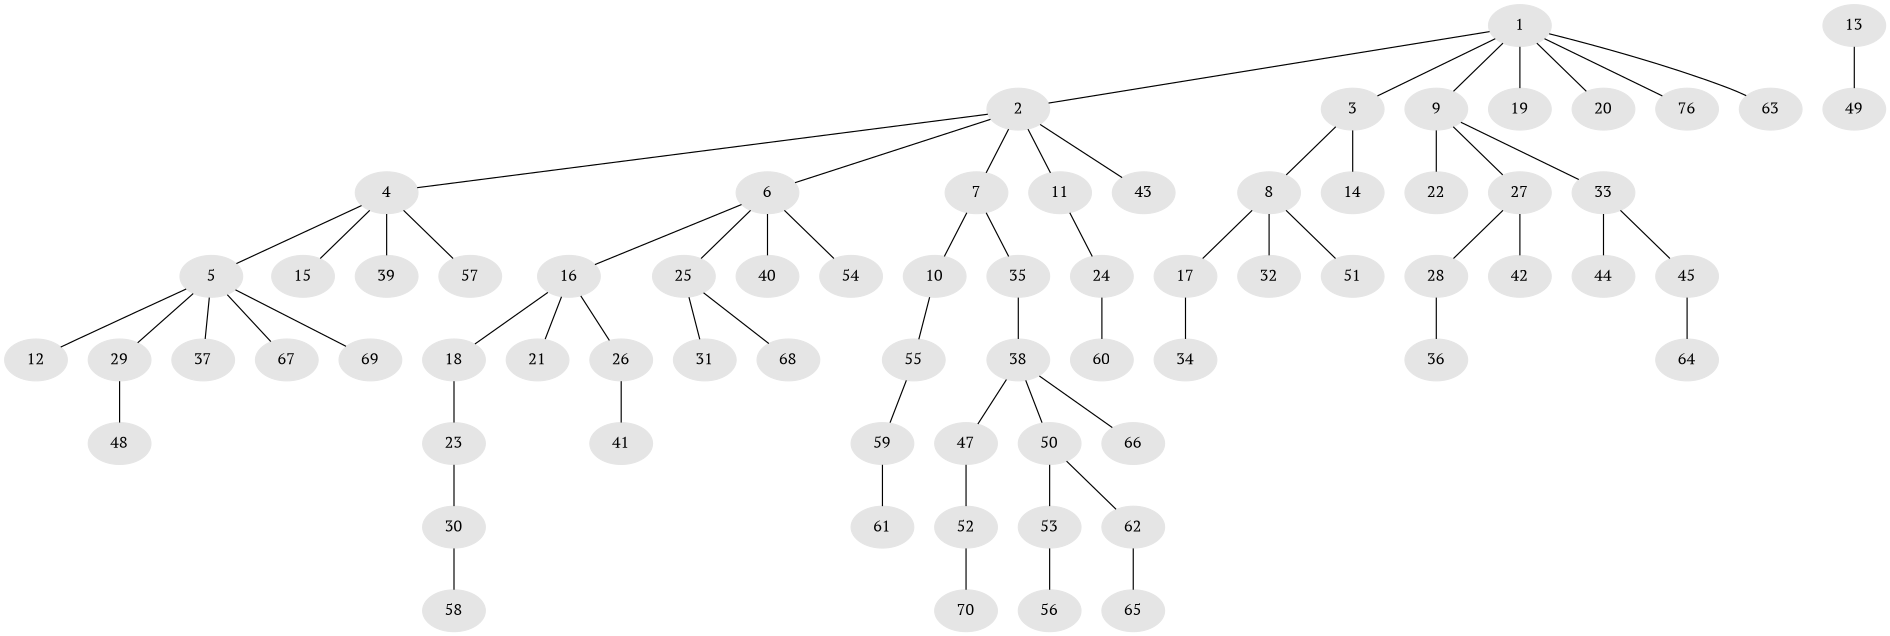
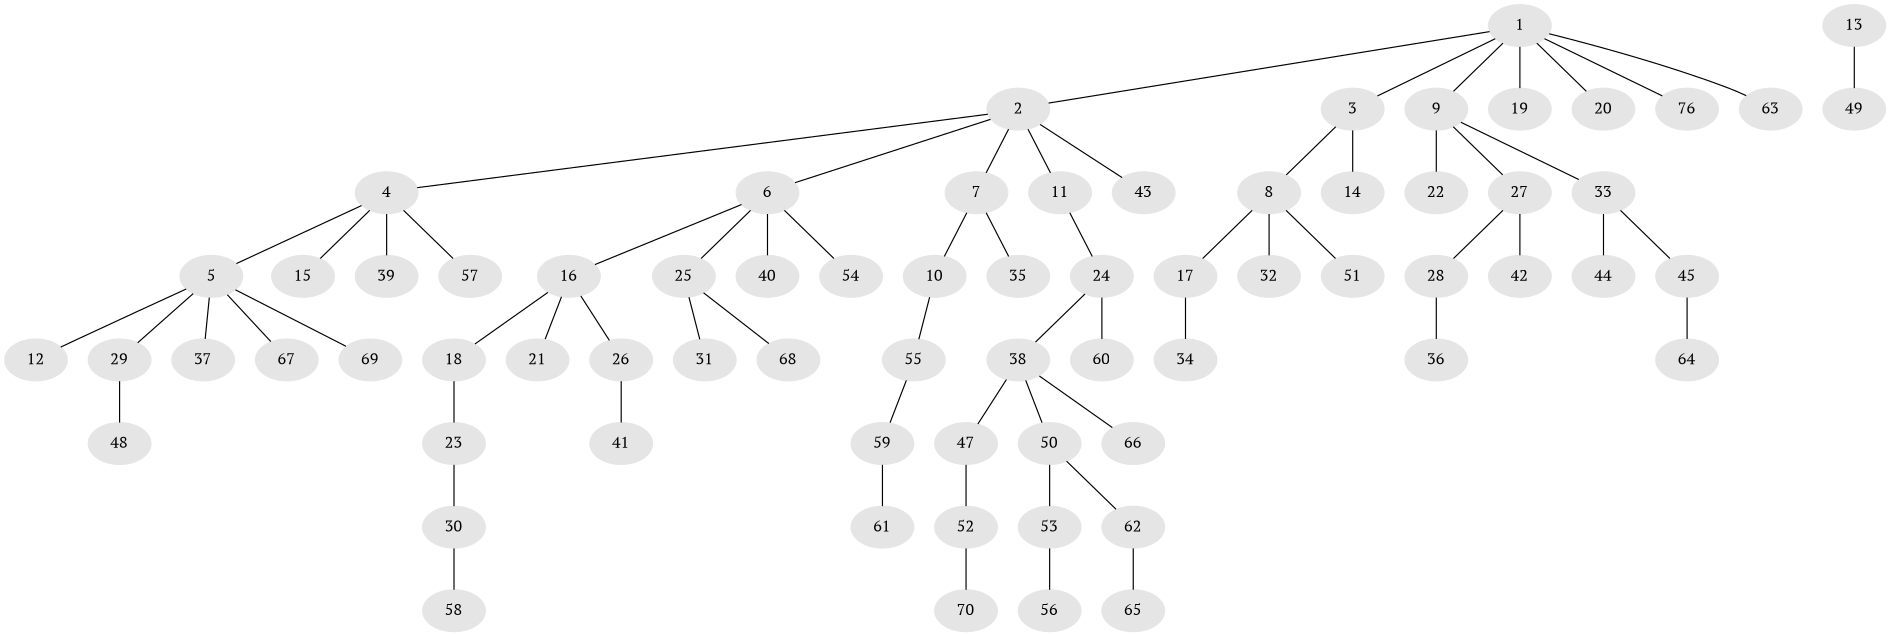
(1018, 318) -> (1060, 318)
